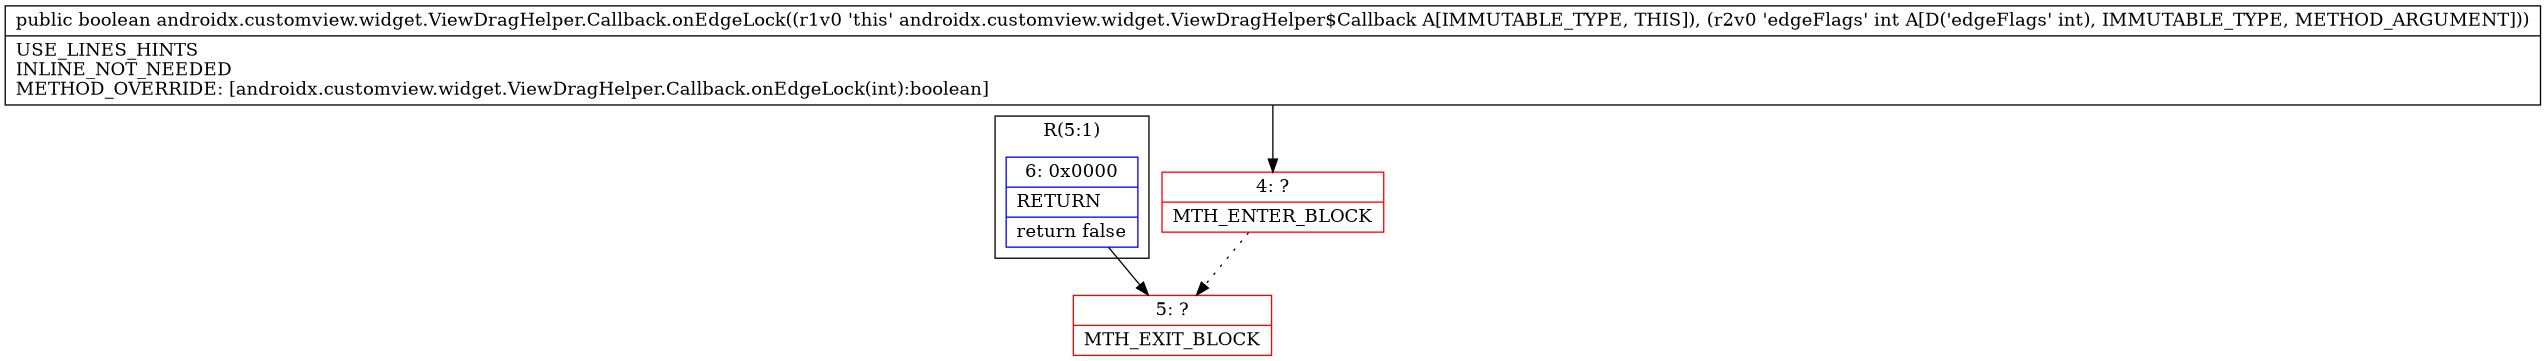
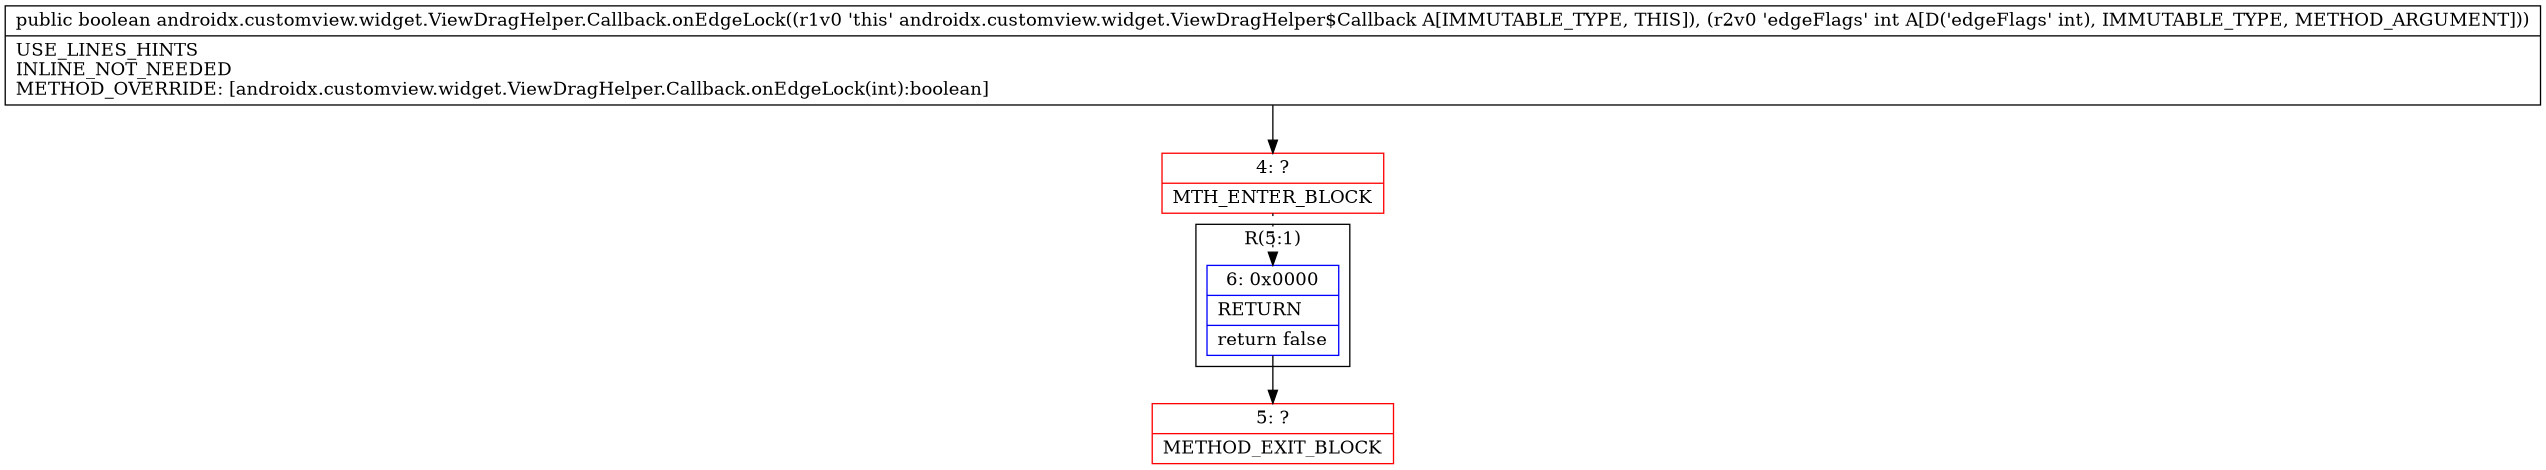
(1227, 259) -> (1273, 233)
(1172, 340) -> (1273, 448)
